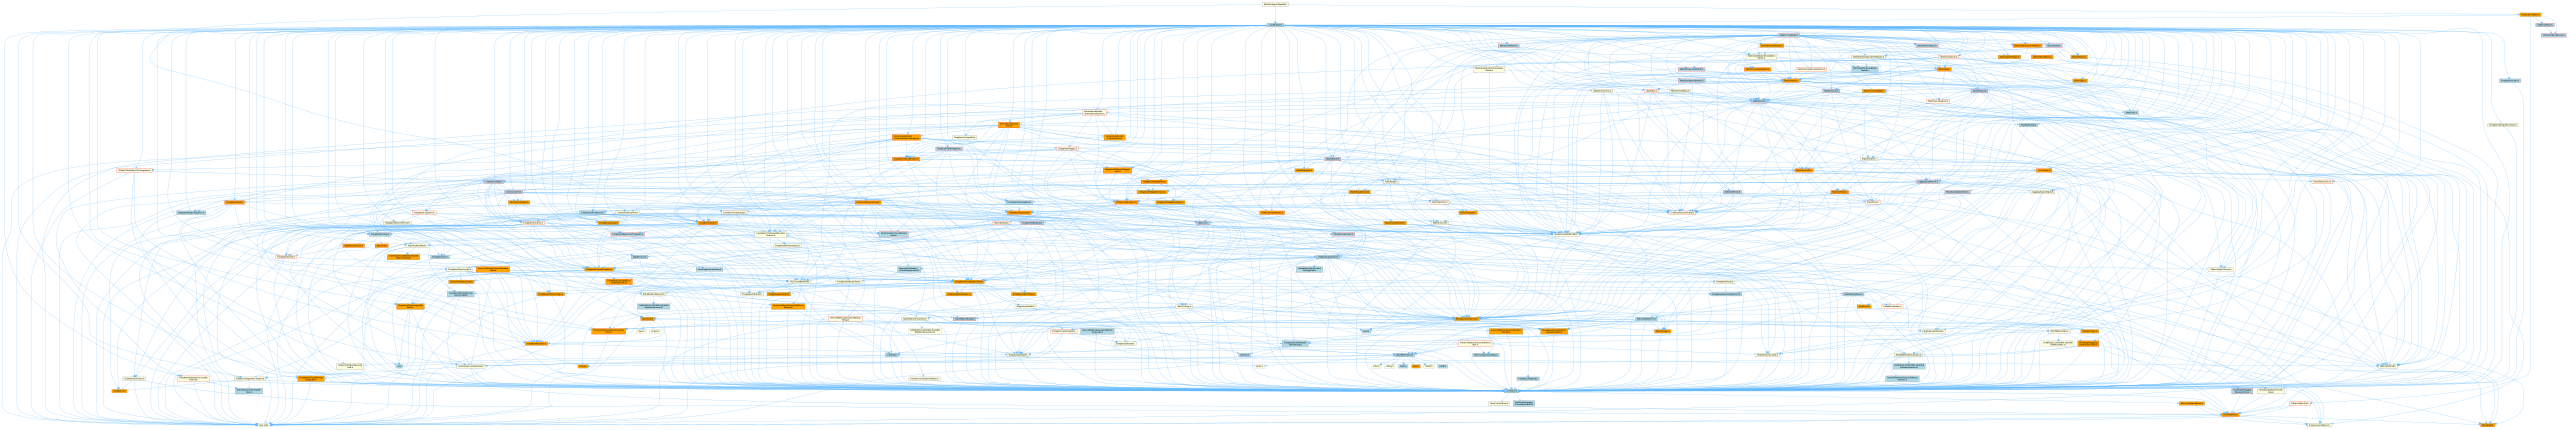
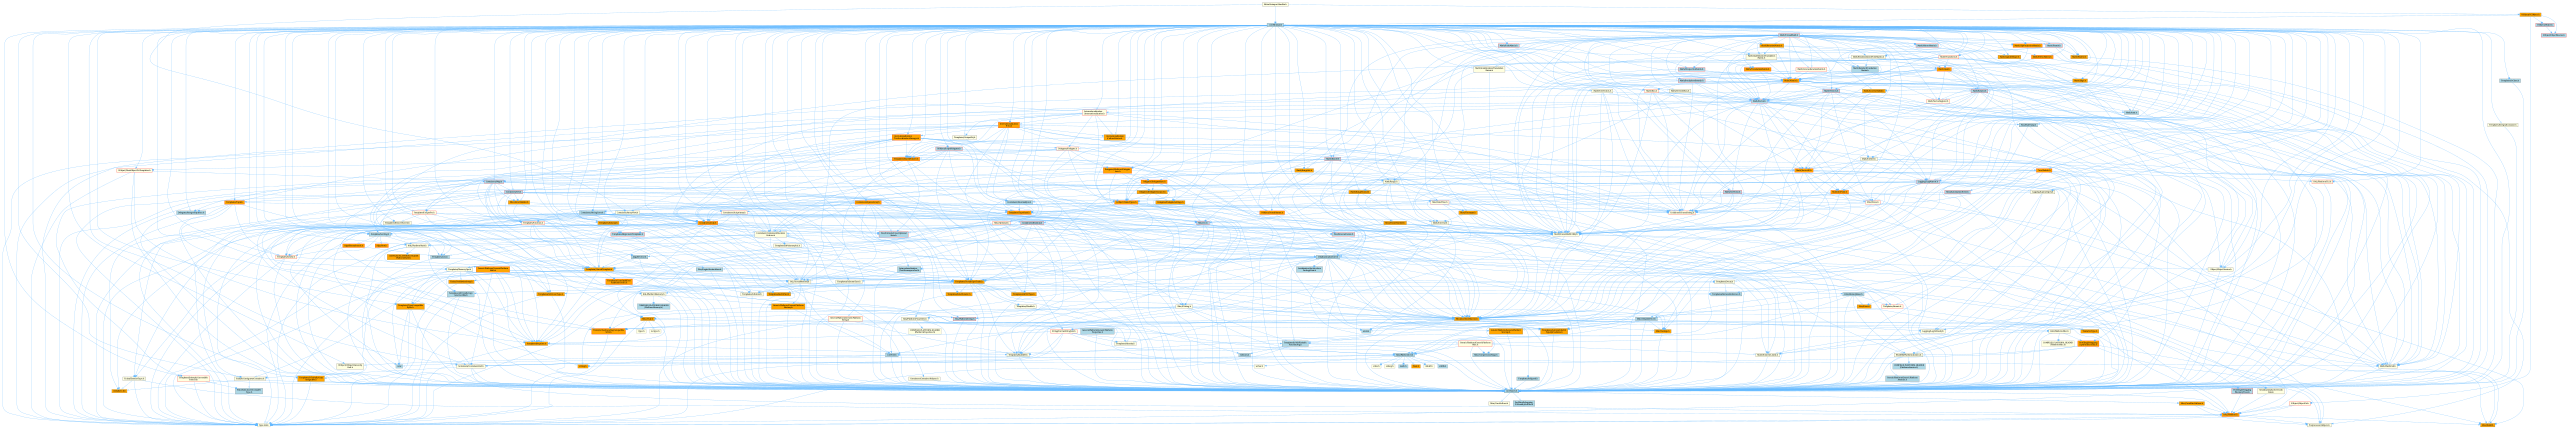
(482, 315) -> (482, 315)
